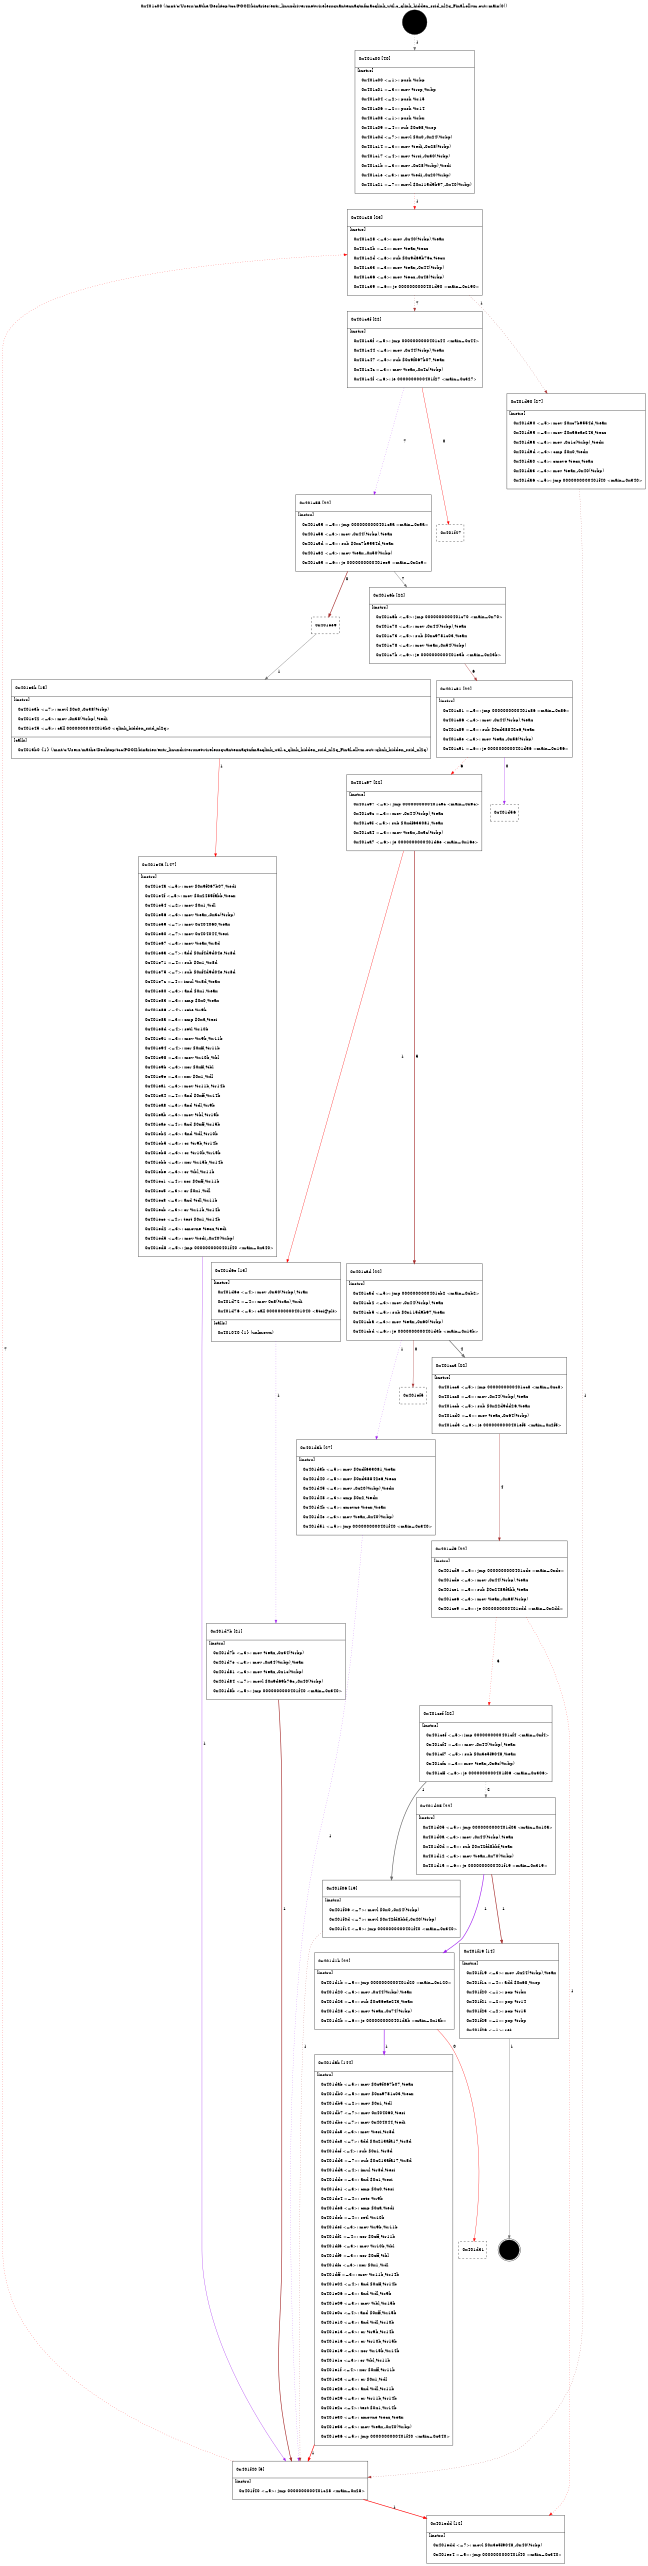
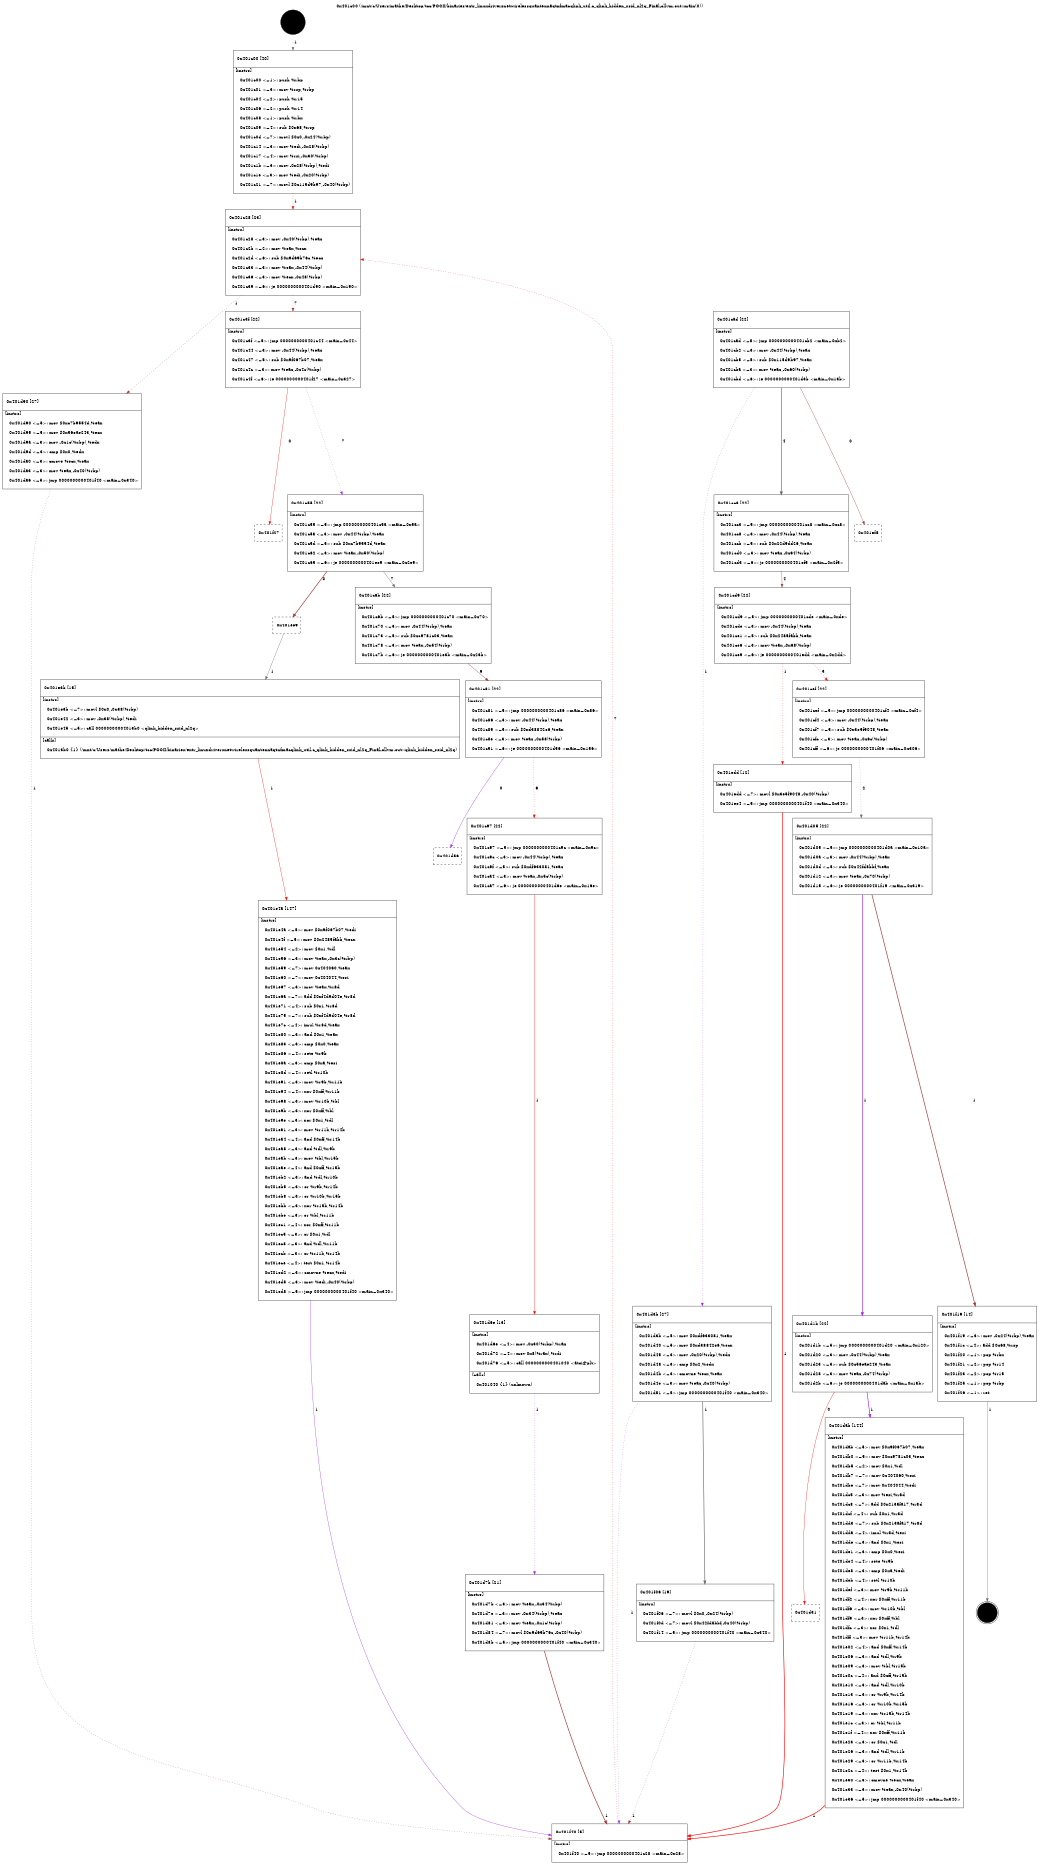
(414, 1056) -> none
(401, 1826) -> (704, 1491)
(394, 2509) -> (783, 1357)
